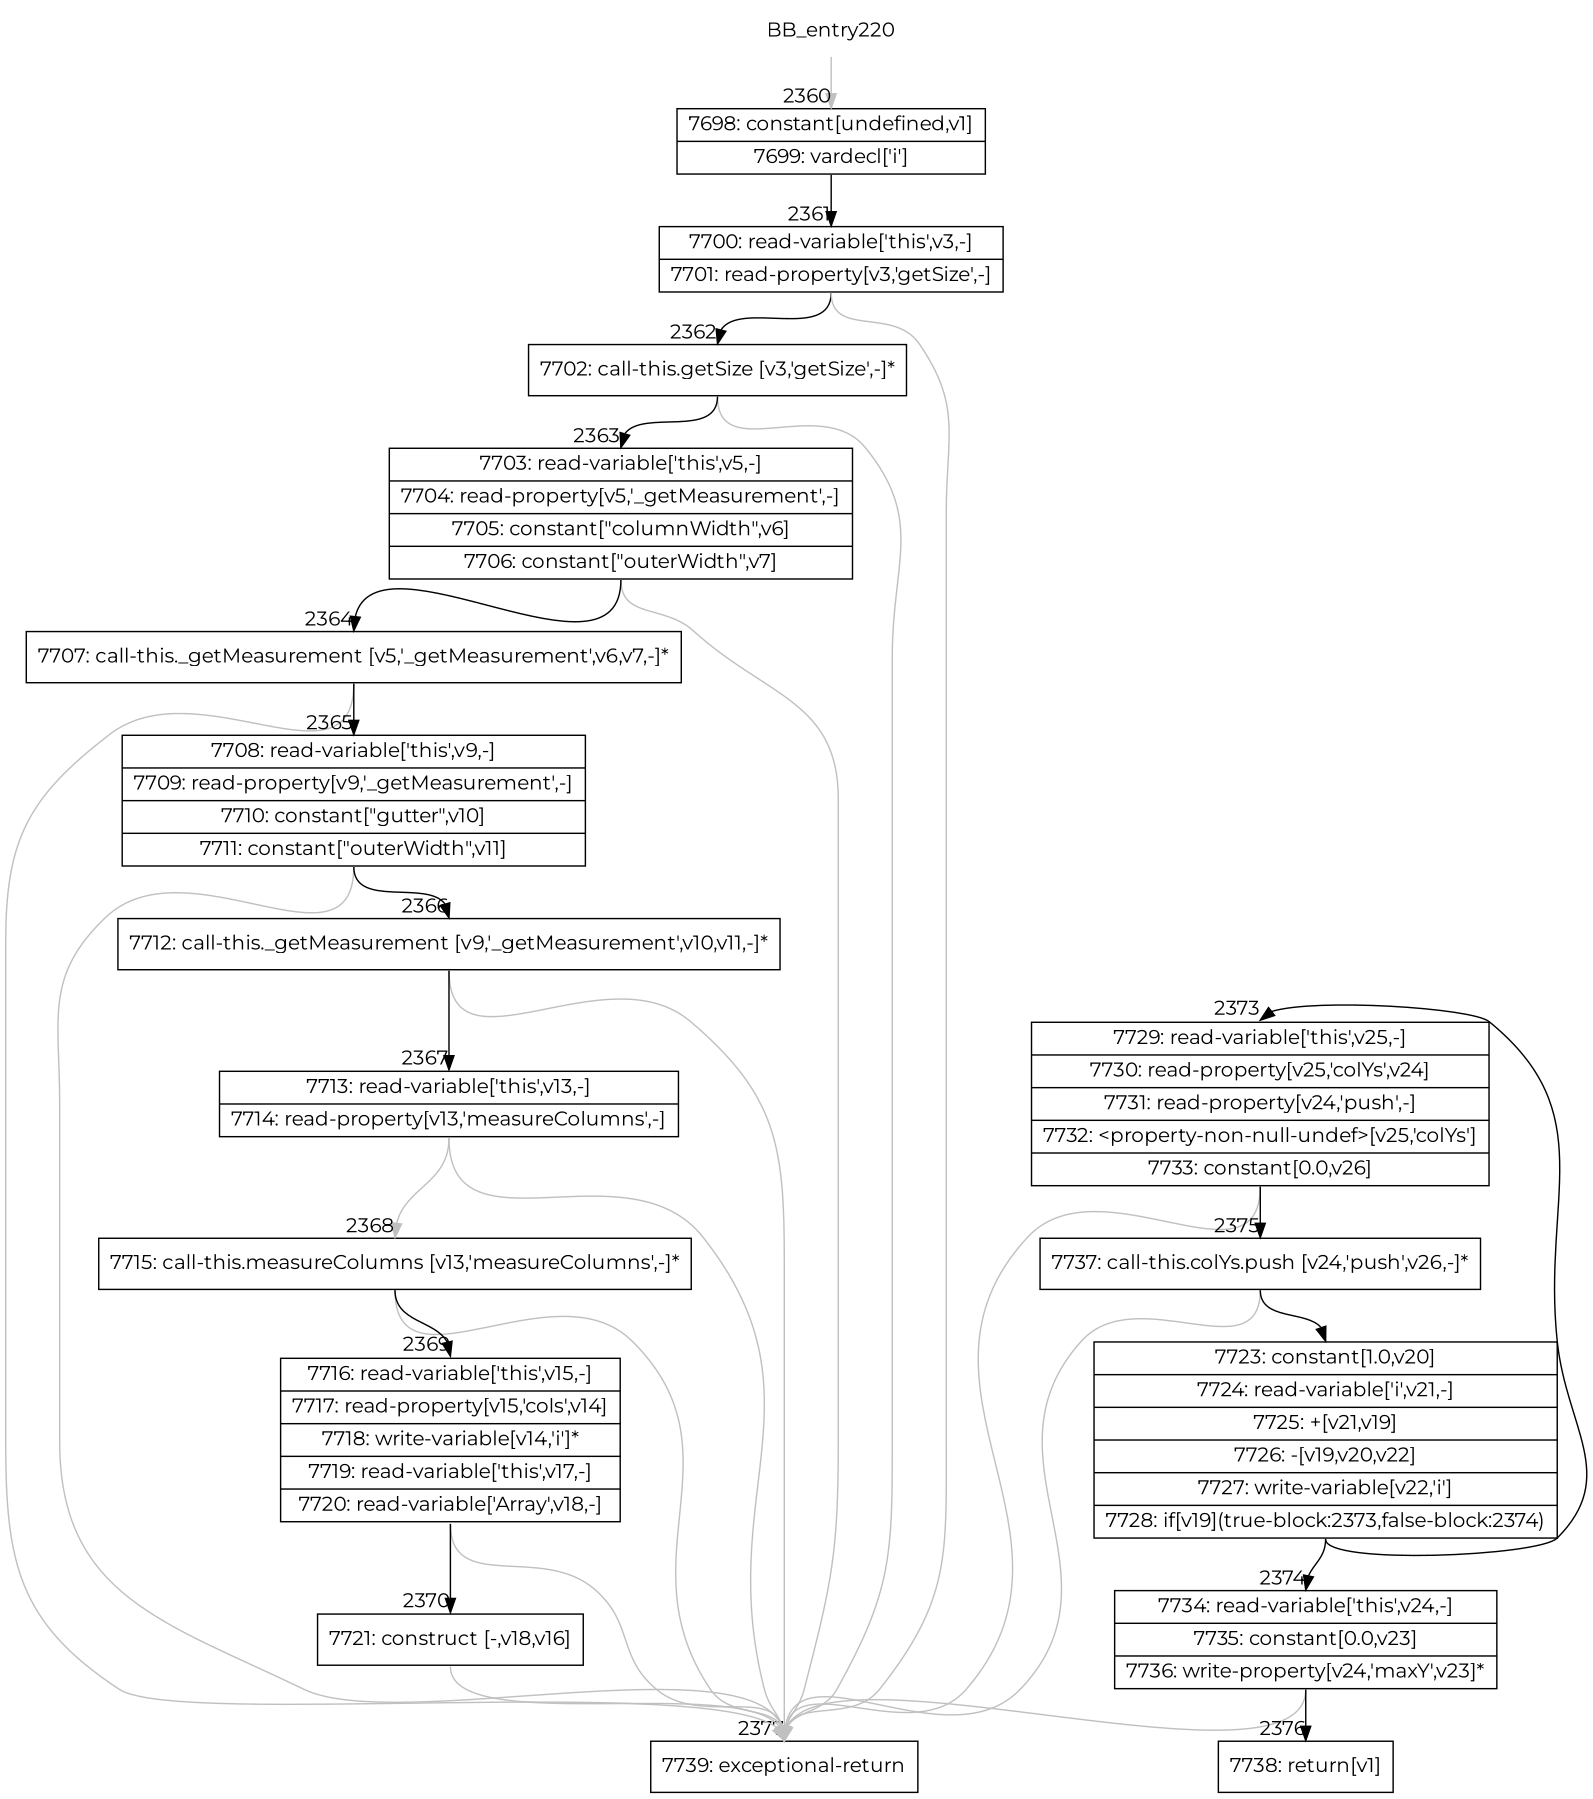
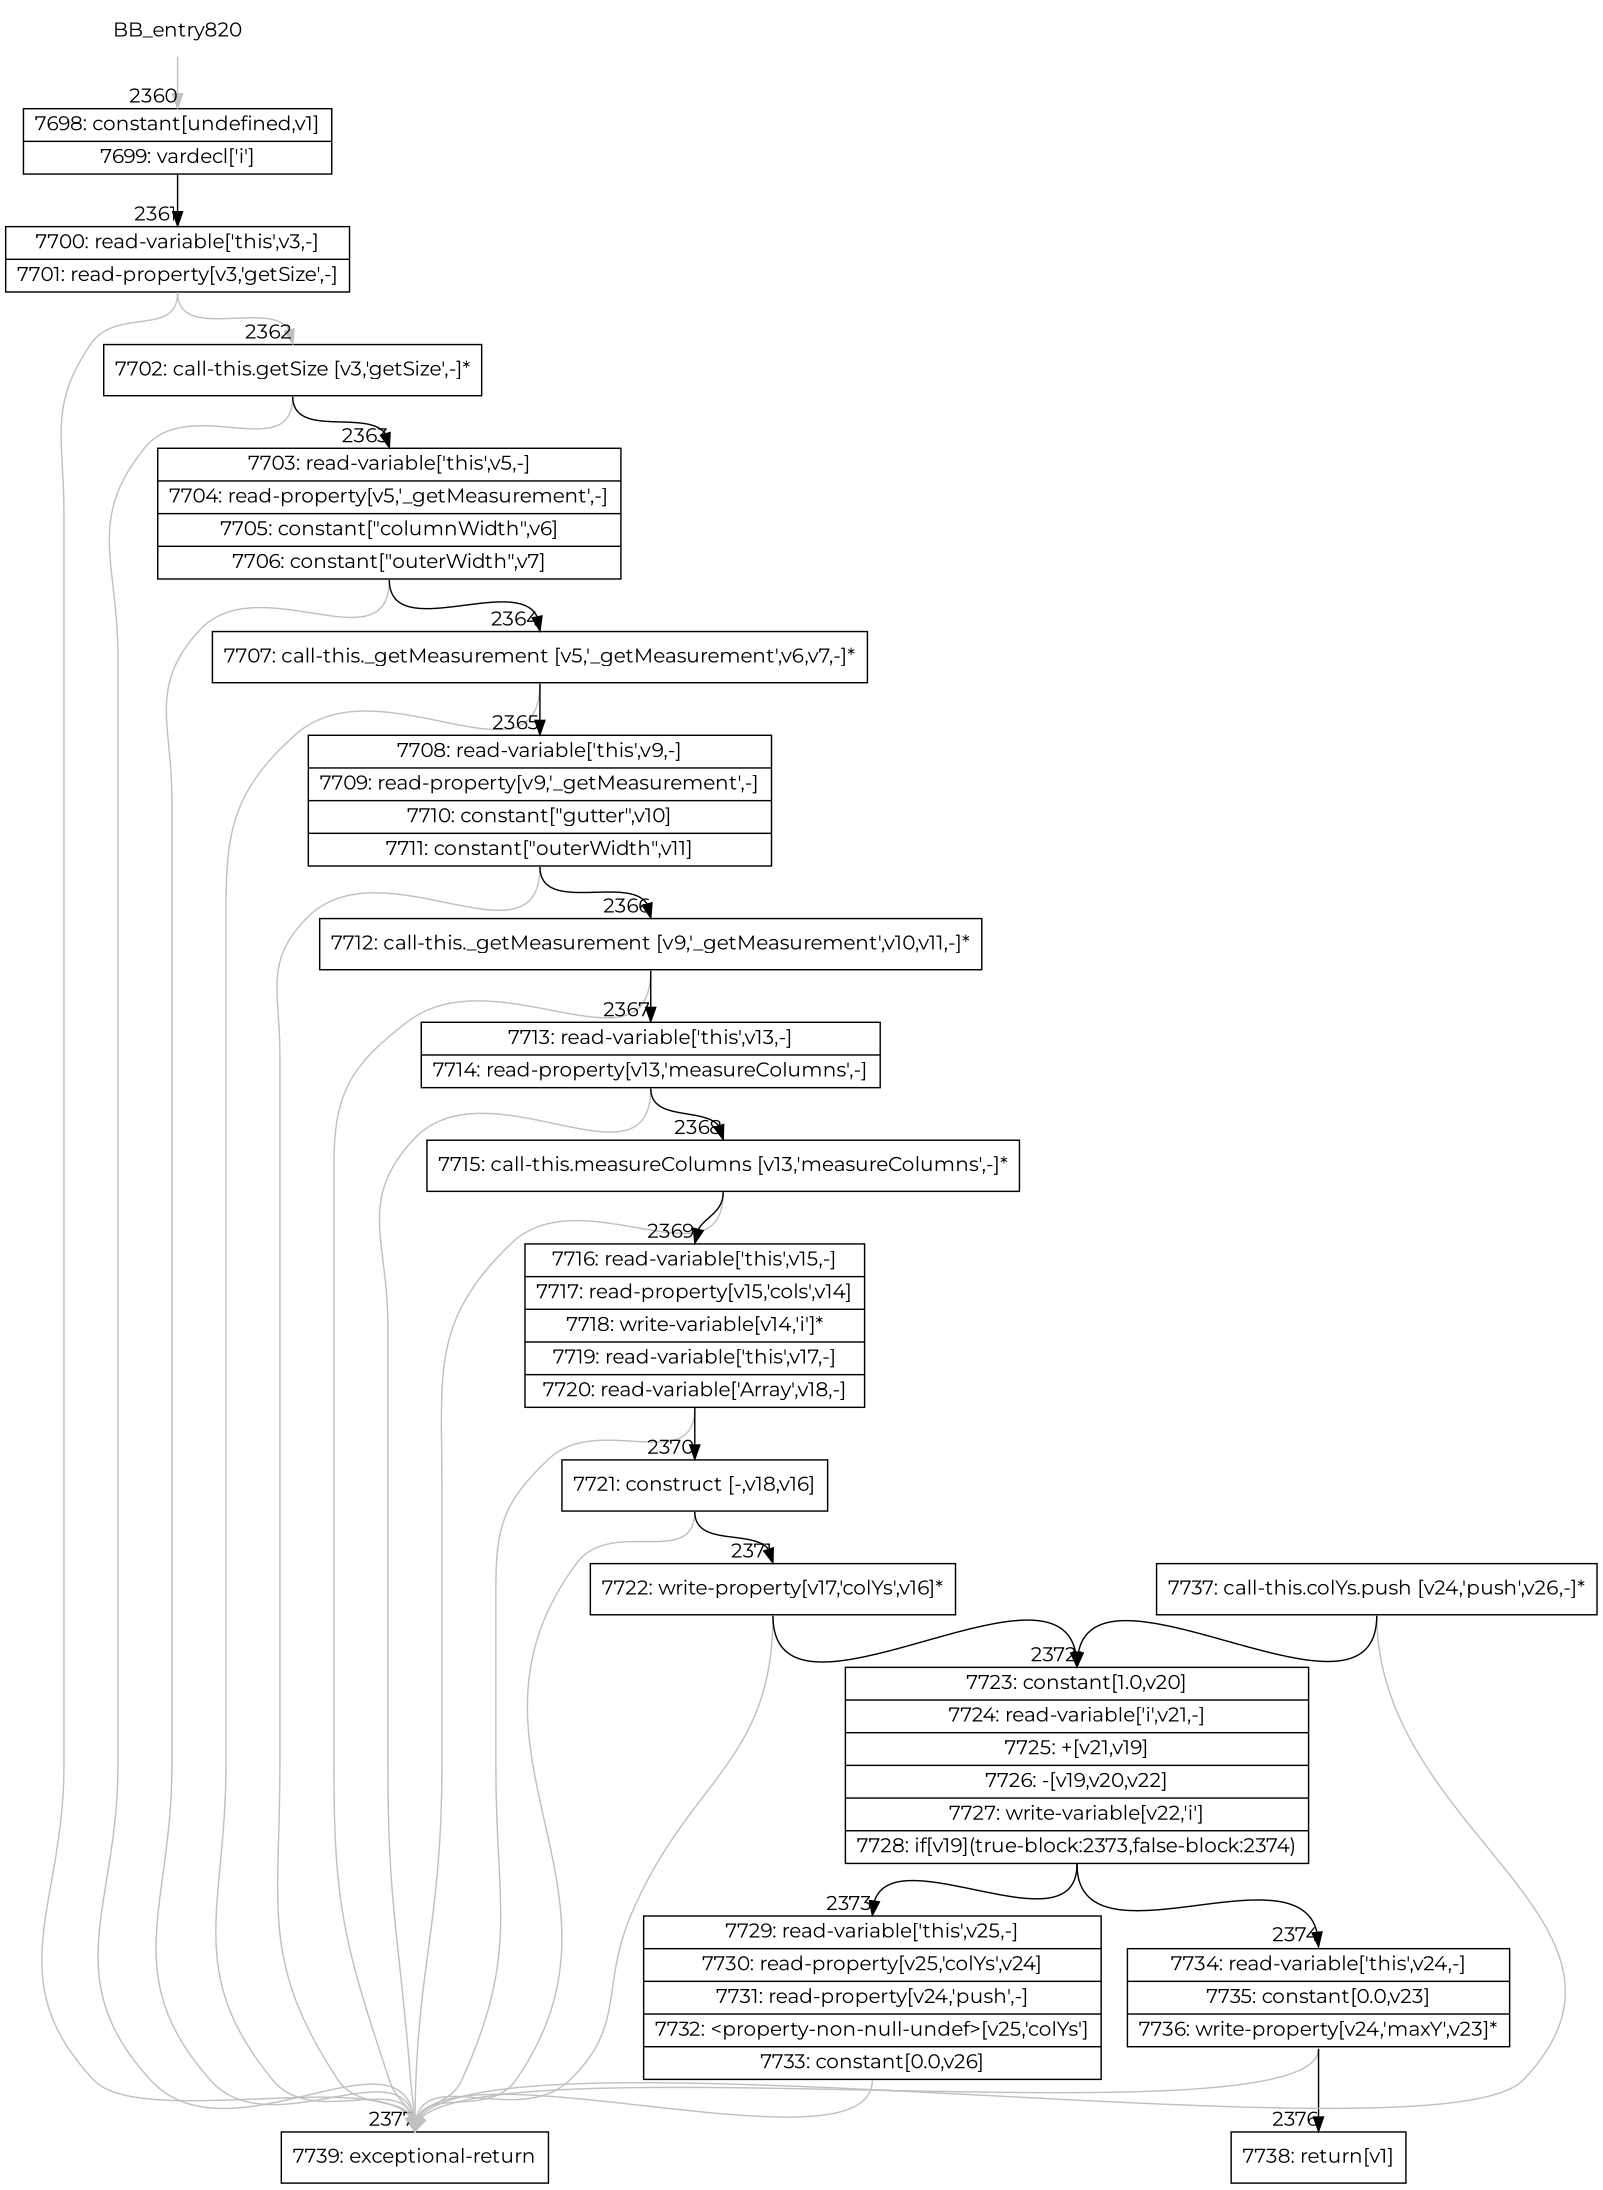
(831, 31) -> (178, 31)
(782, 319) -> (228, 319)
(427, 1183) -> (680, 1113)
(1260, 1205) -> none
none -> (773, 1589)
